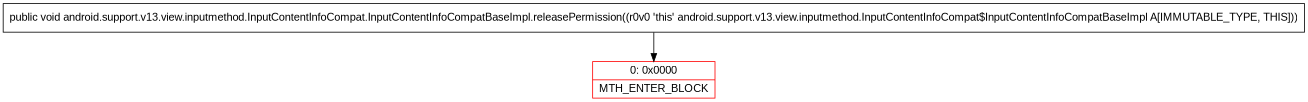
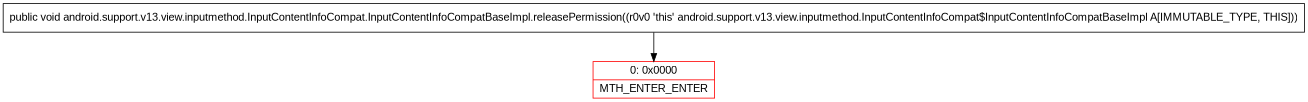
(654, 89) -> (654, 89)
